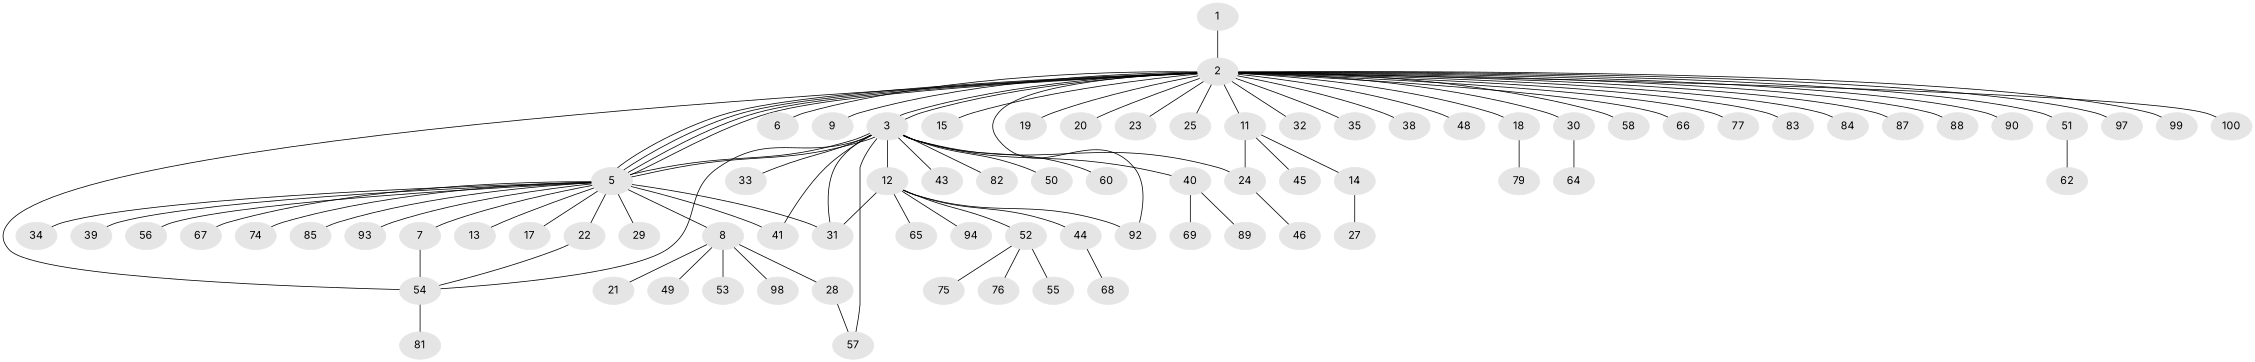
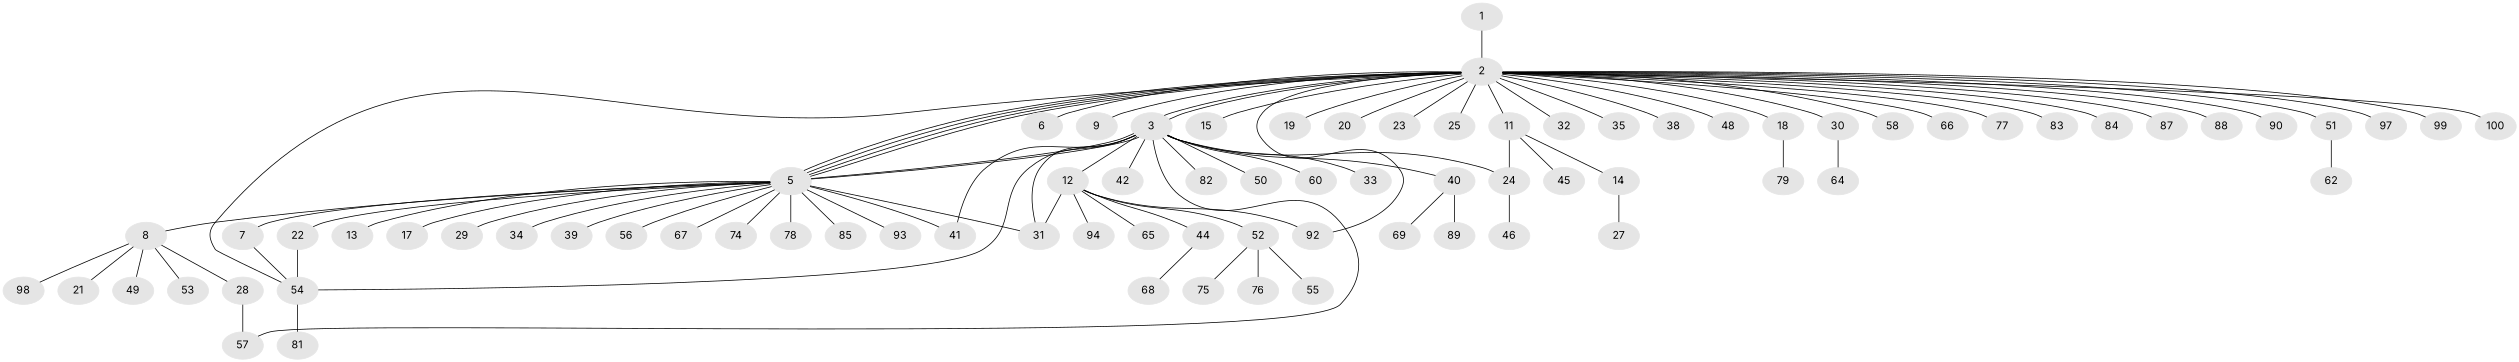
(942, 181) -> (1123, 181)
none -> (791, 236)
